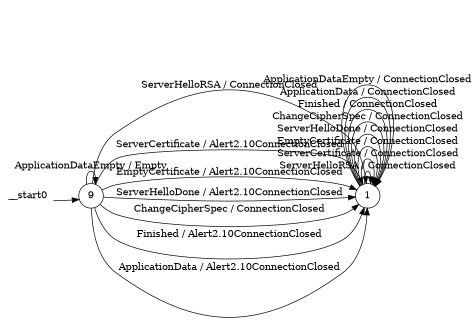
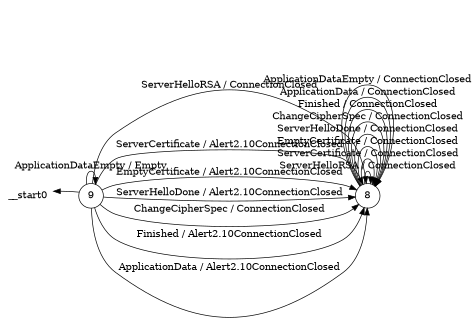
(368, 196) -> (368, 196)
(63, 200) -> (70, 191)
